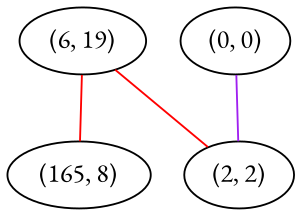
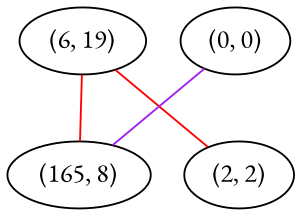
(237, 108) -> (149, 115)
